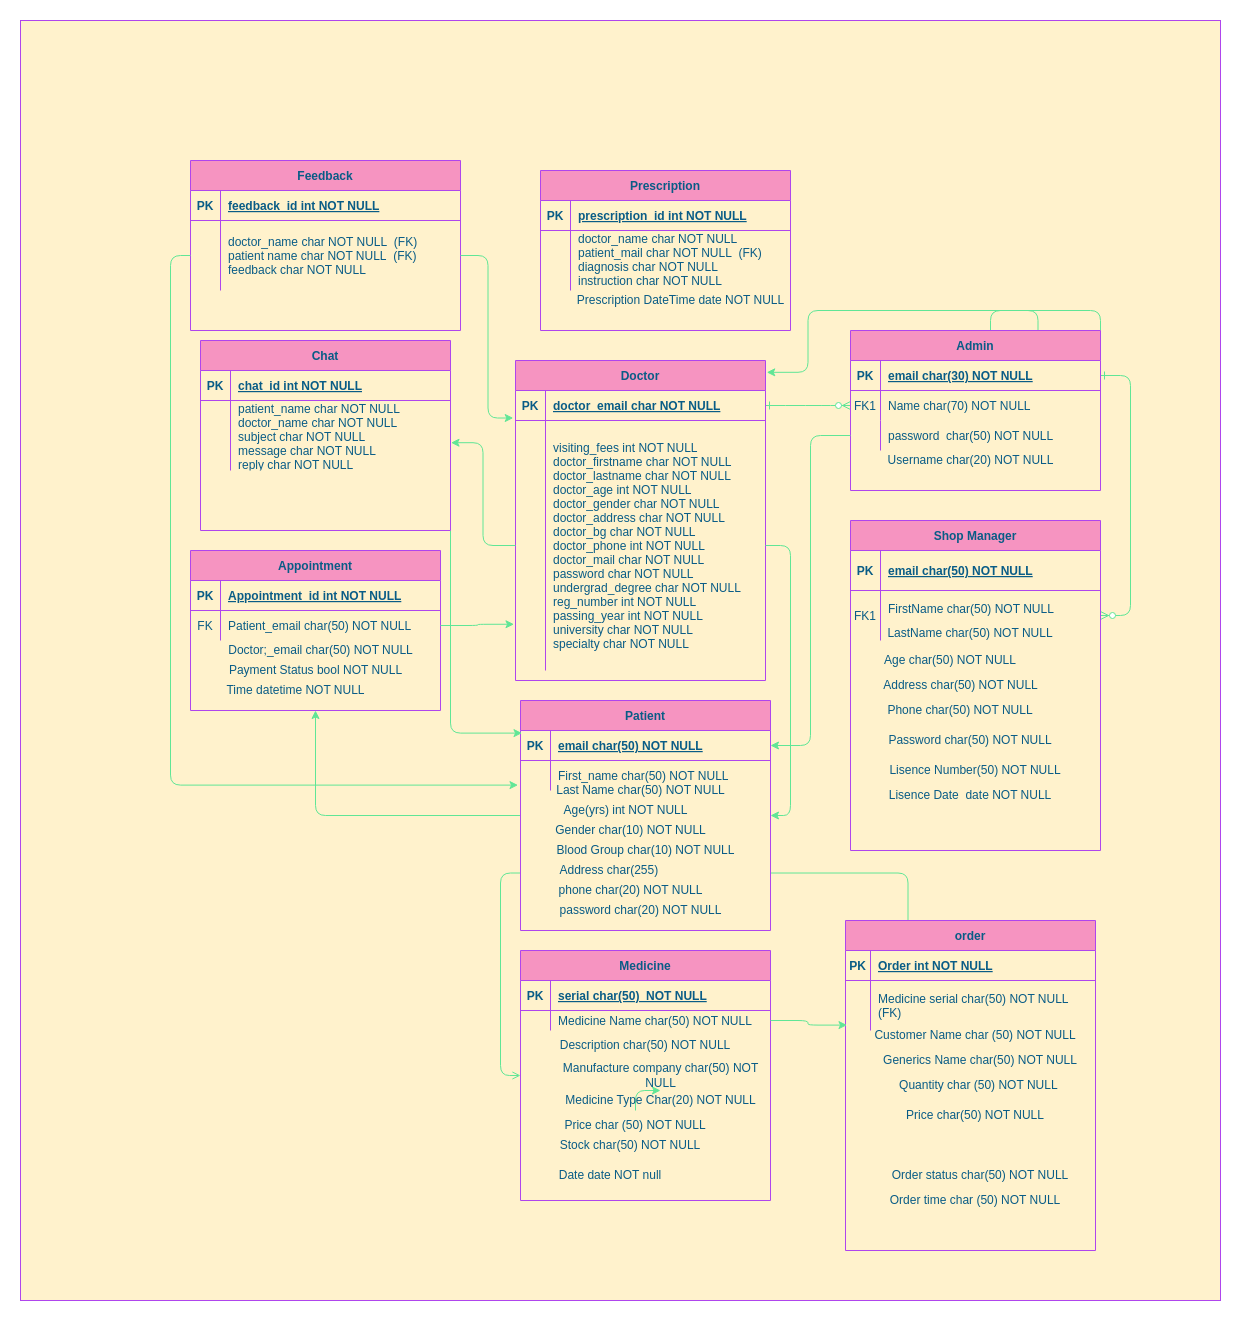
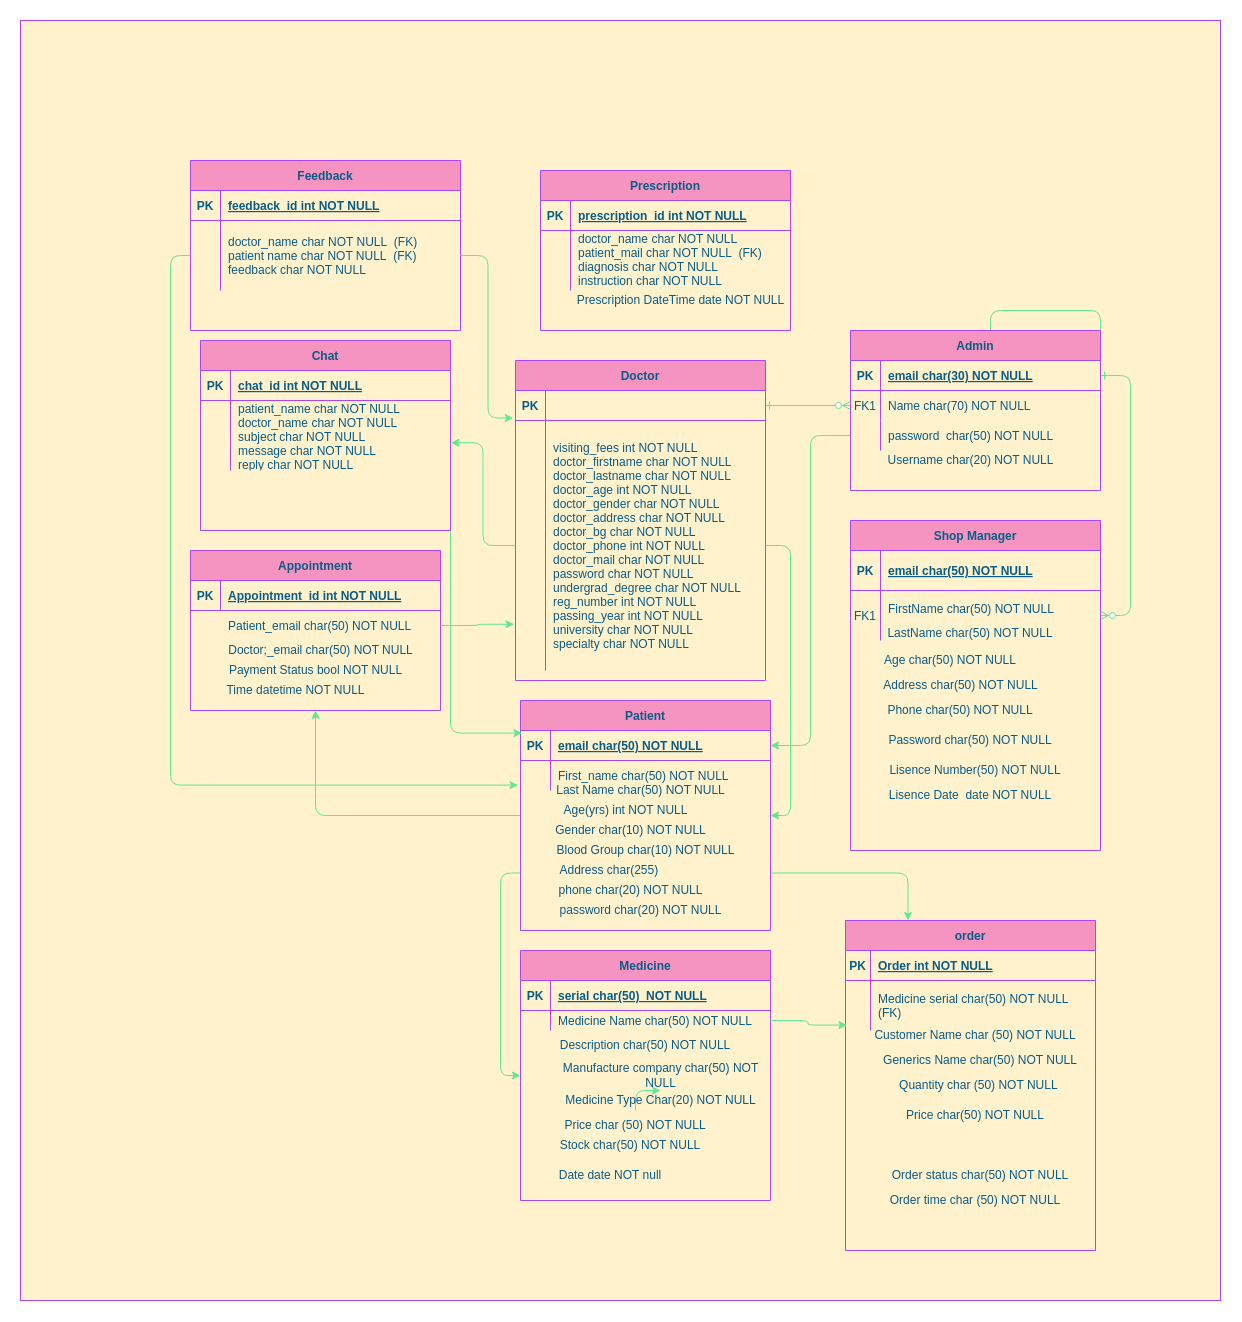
(863, 311) -> none
(656, 406) -> none
(206, 626) -> none
(908, 914) -> (908, 912)
(510, 1076) -> (505, 1075)
